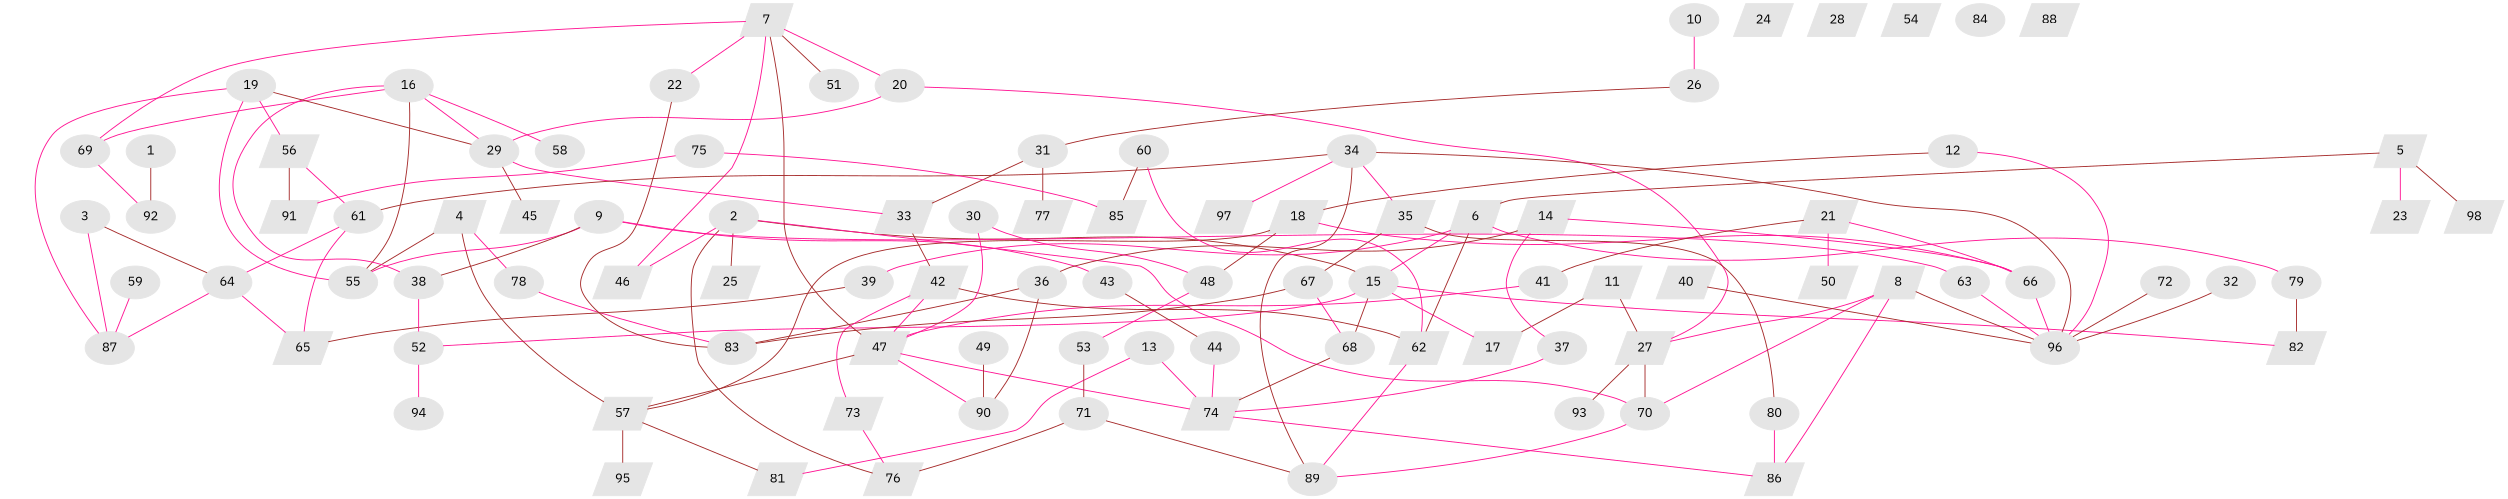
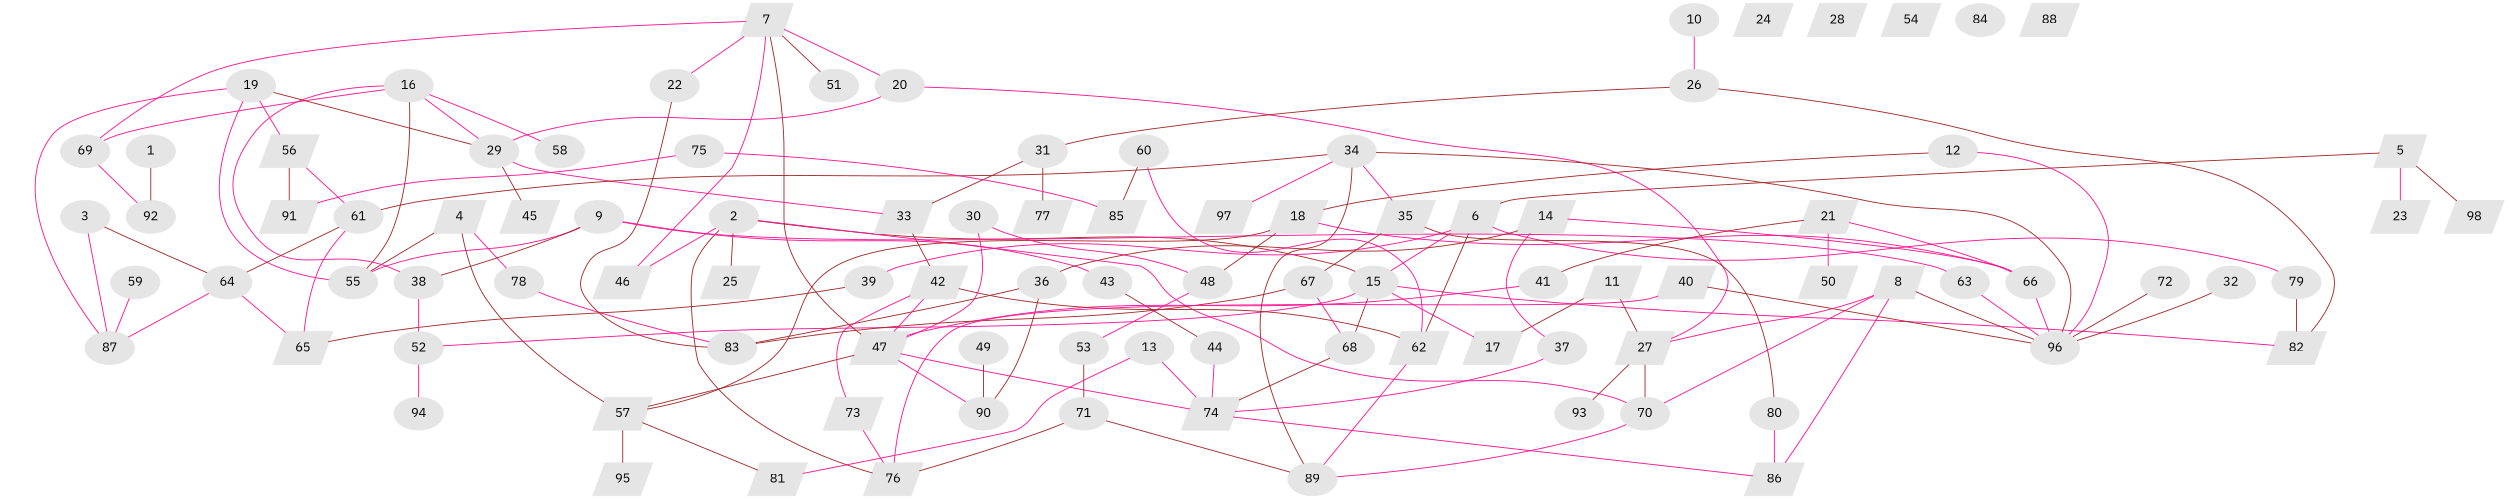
none -> (2076, 152)
(293, 250) -> (293, 250)
none -> (1402, 305)
